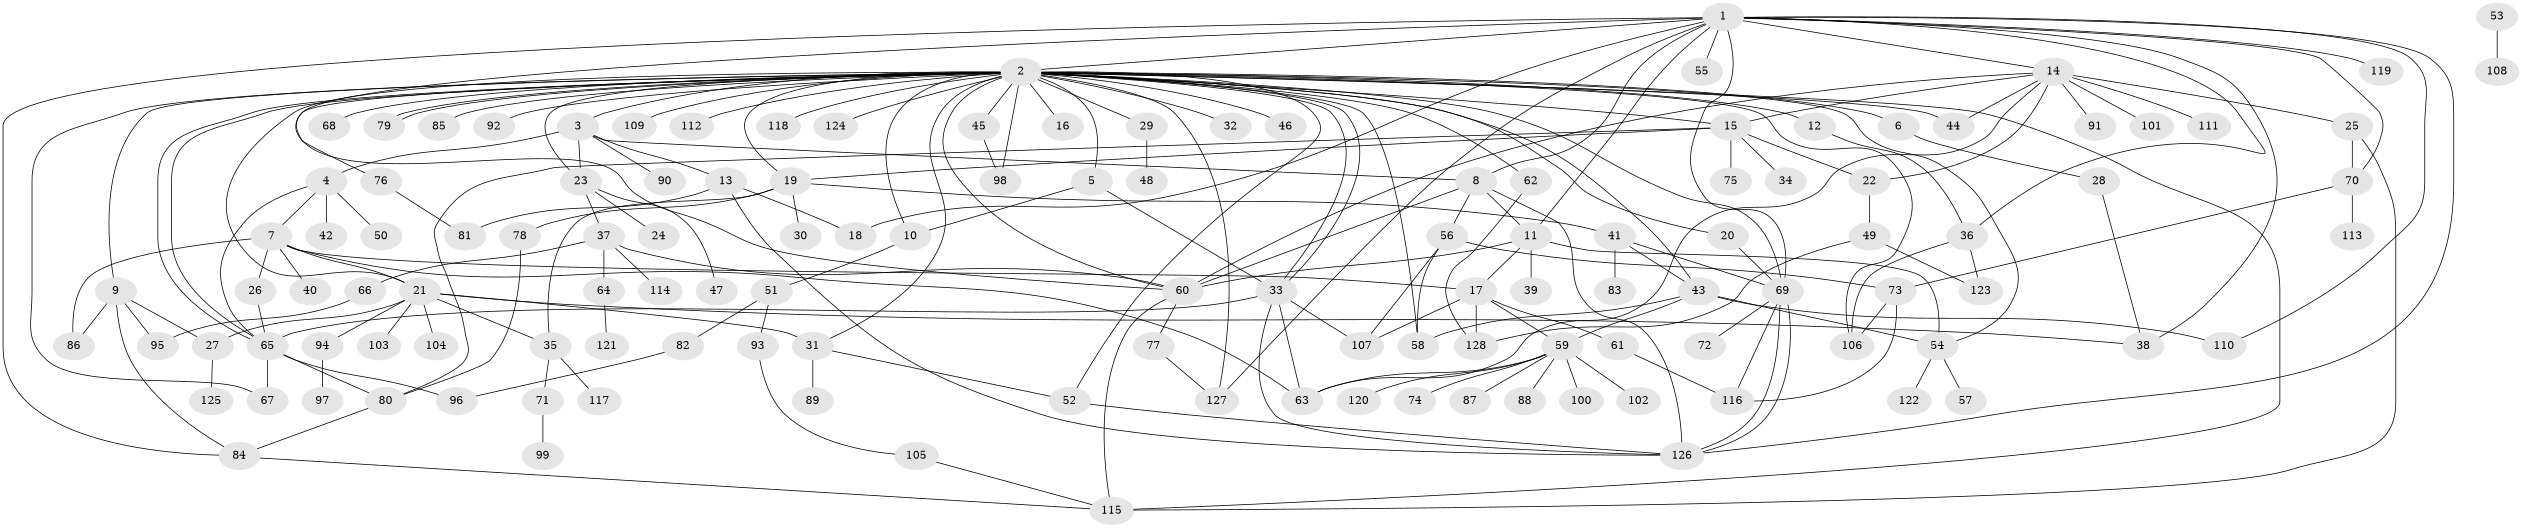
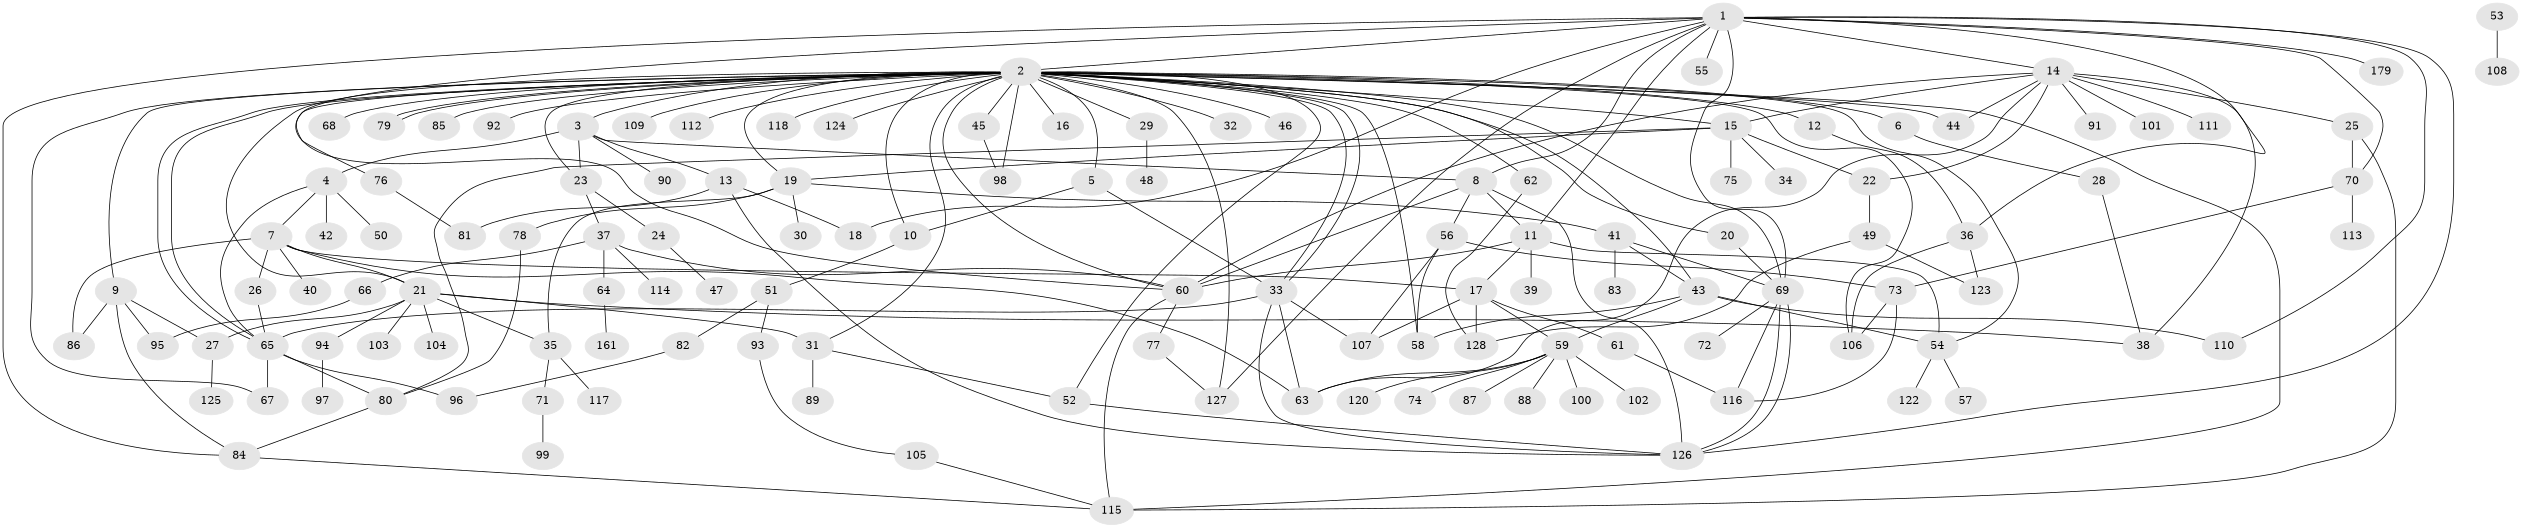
(2147, 50) -> (2253, 142)
(2381, 72) -> (2381, 72)
(683, 220) -> (688, 264)
(607, 346) -> (607, 346)
